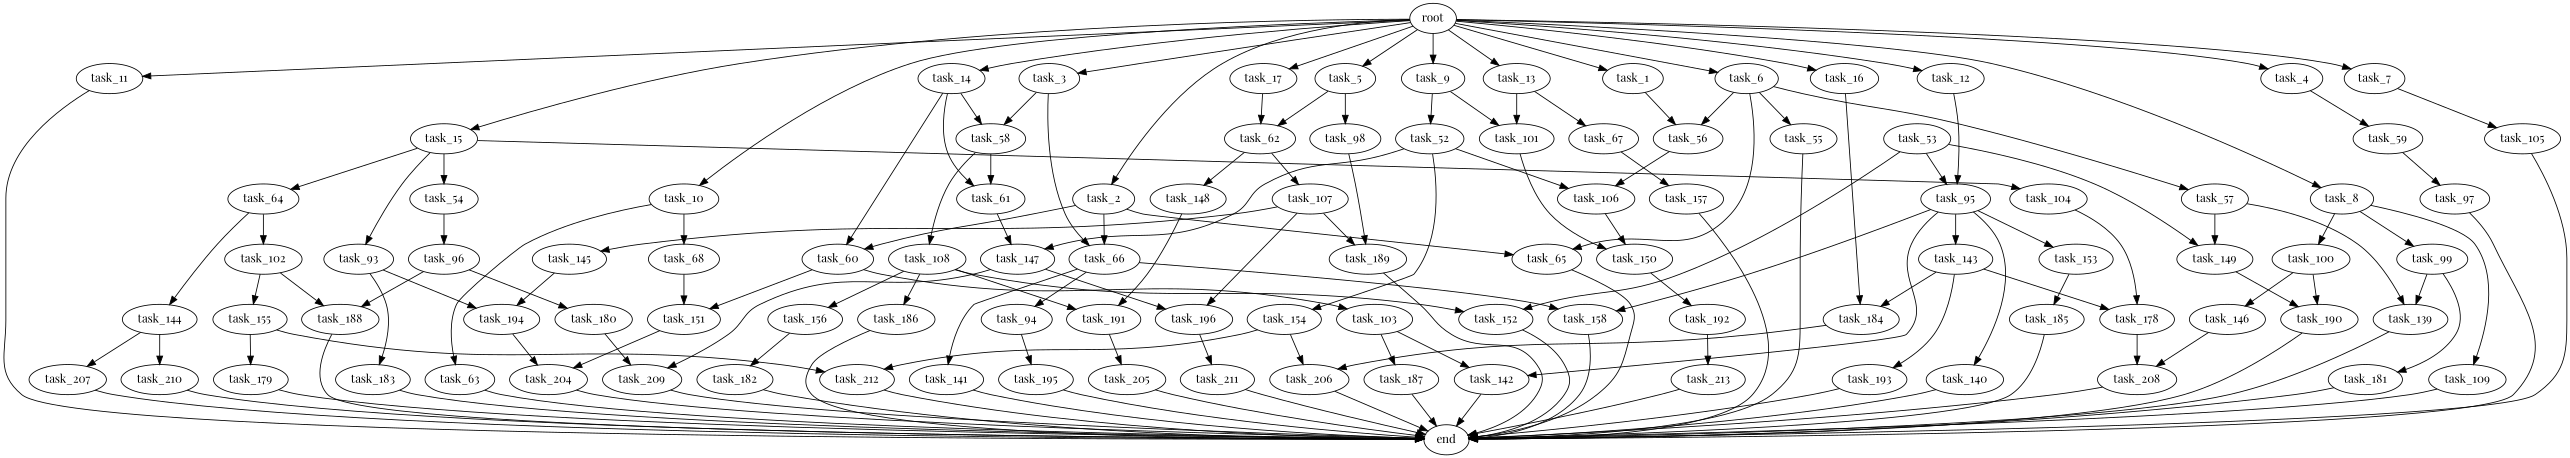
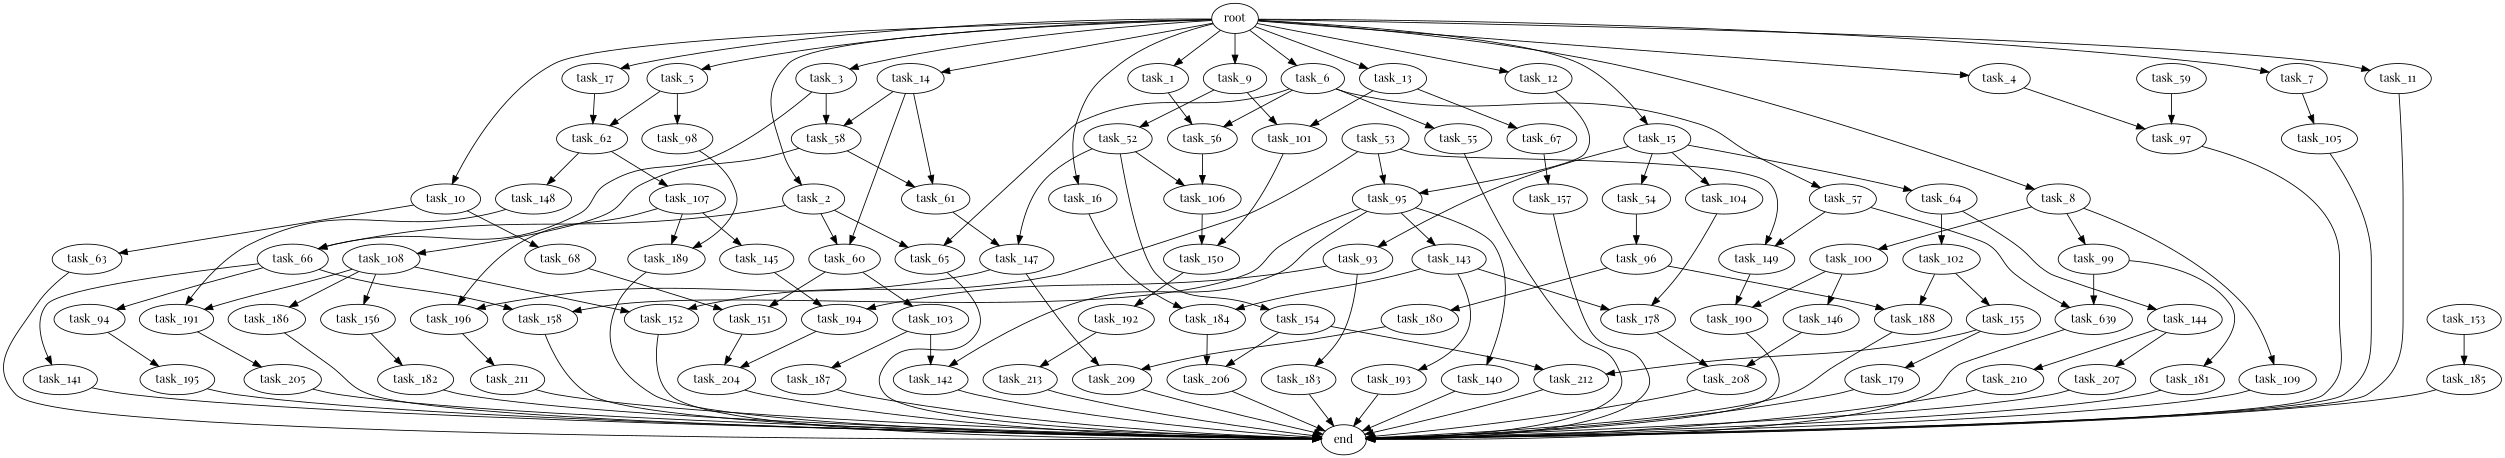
(2336, 106) -> (2080, 107)
(2012, 227) -> none
(2411, 319) -> (2094, 319)
